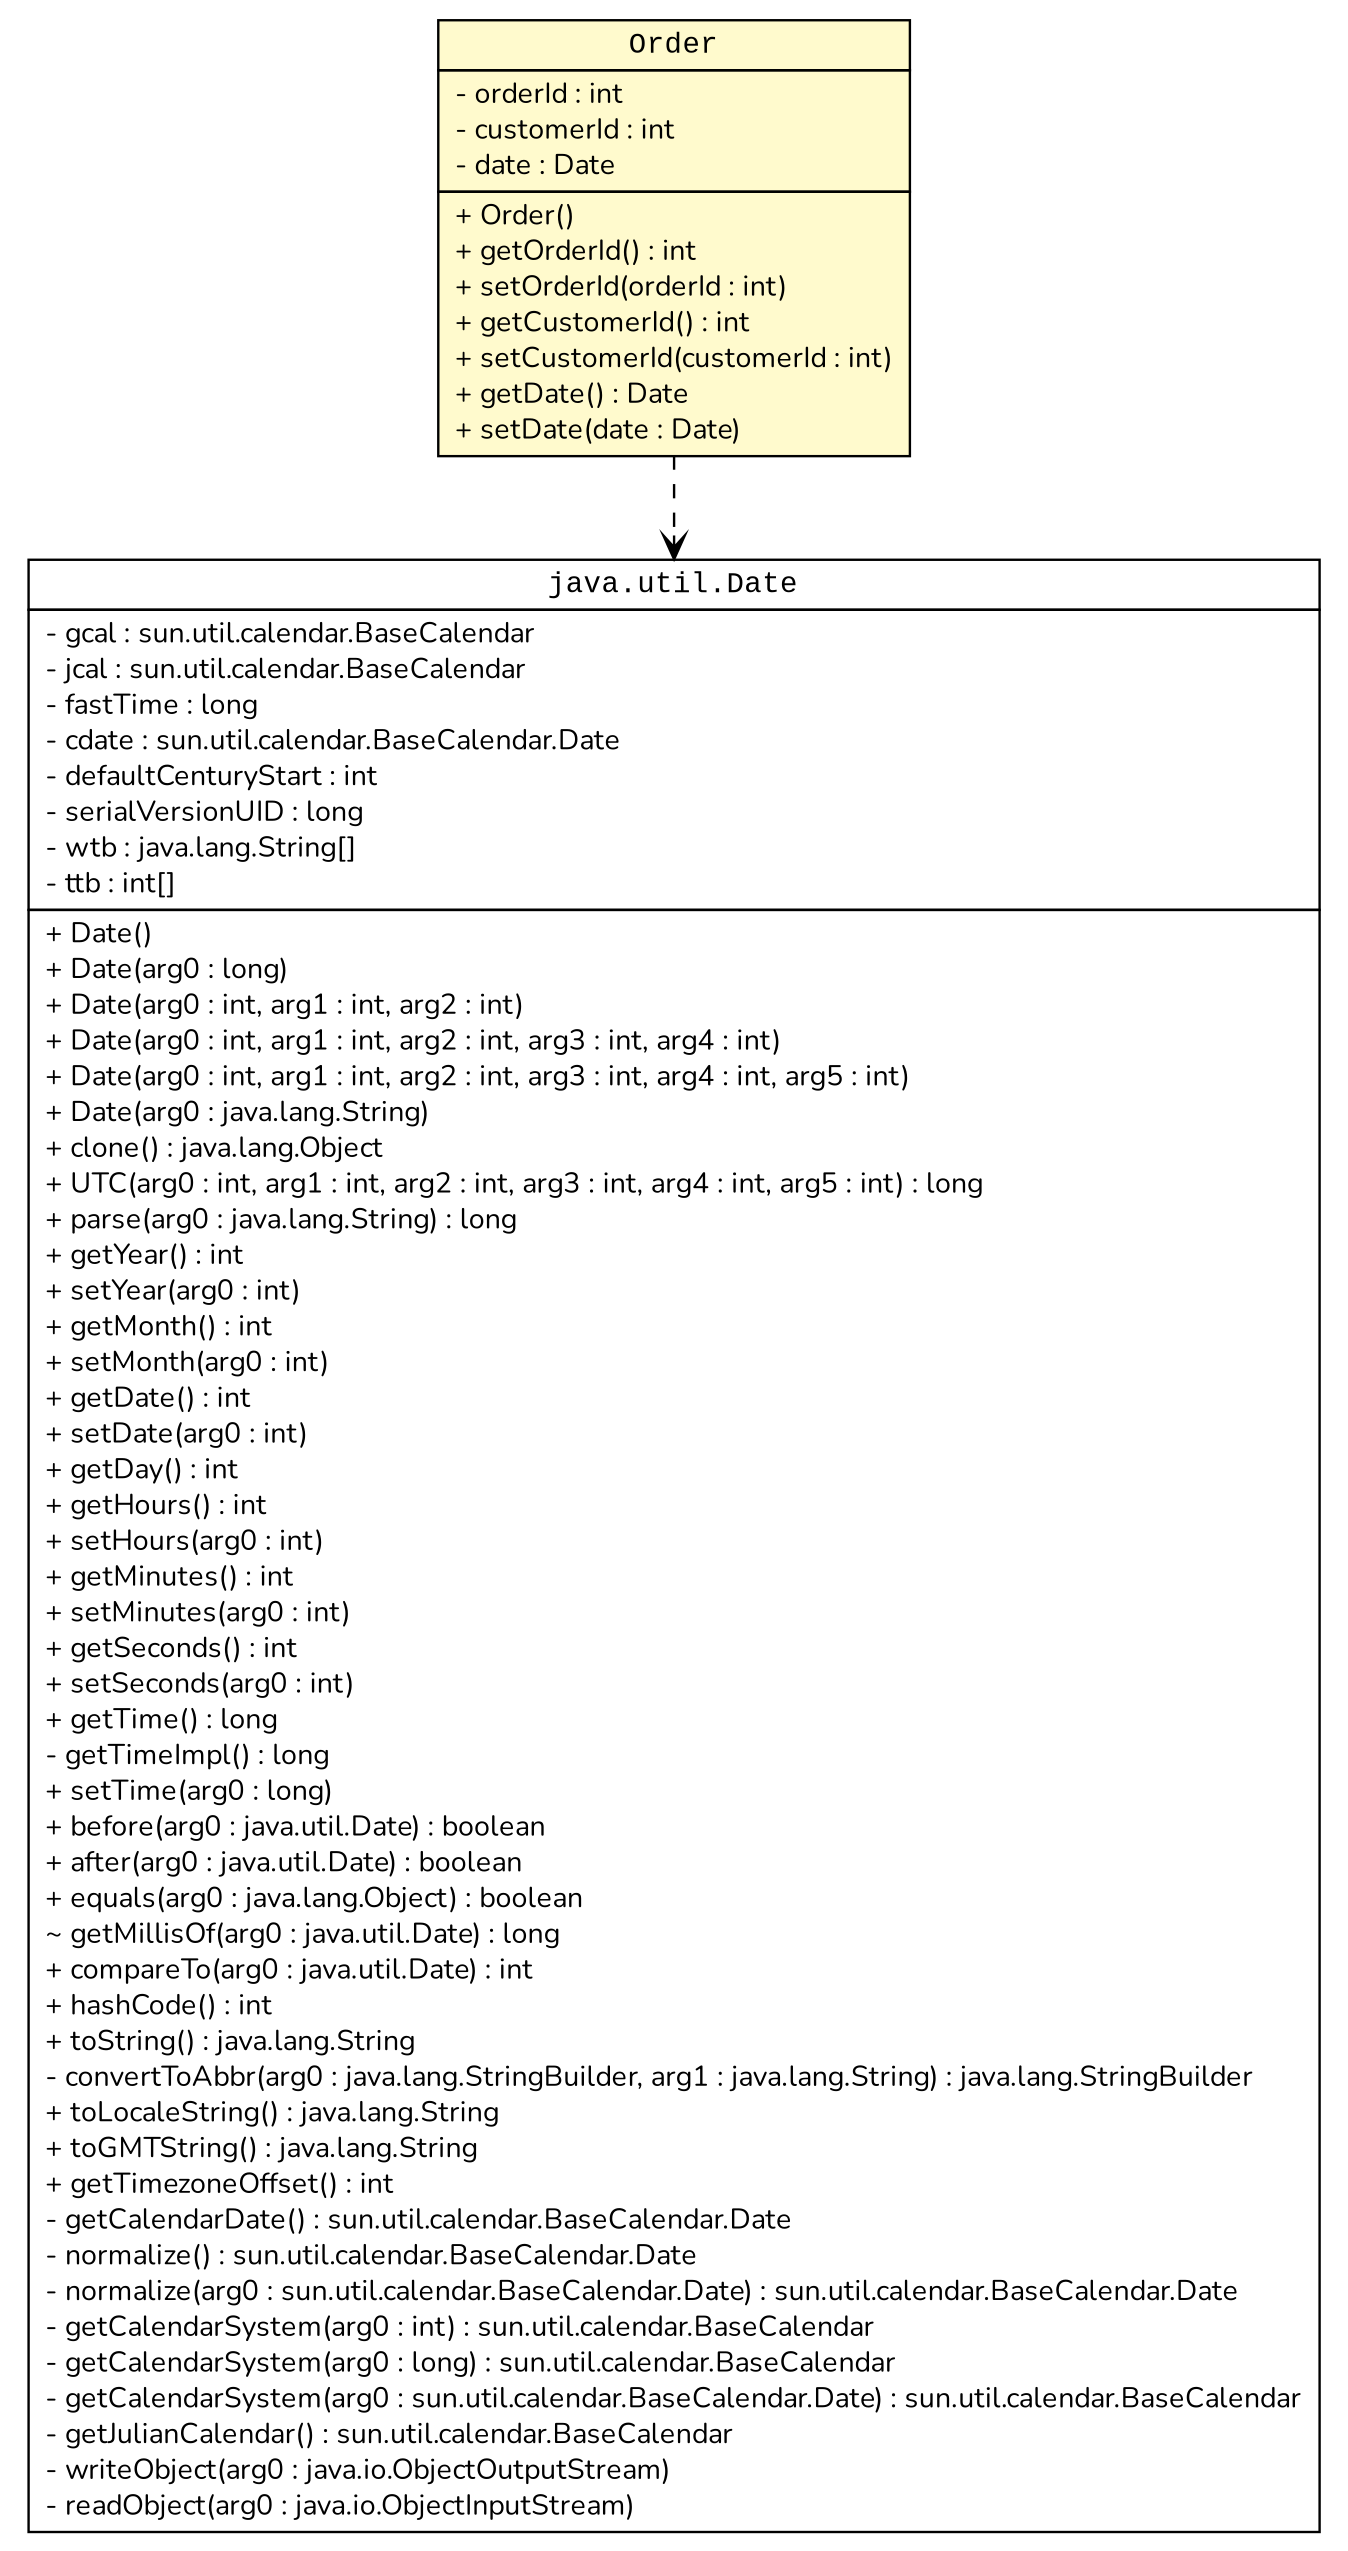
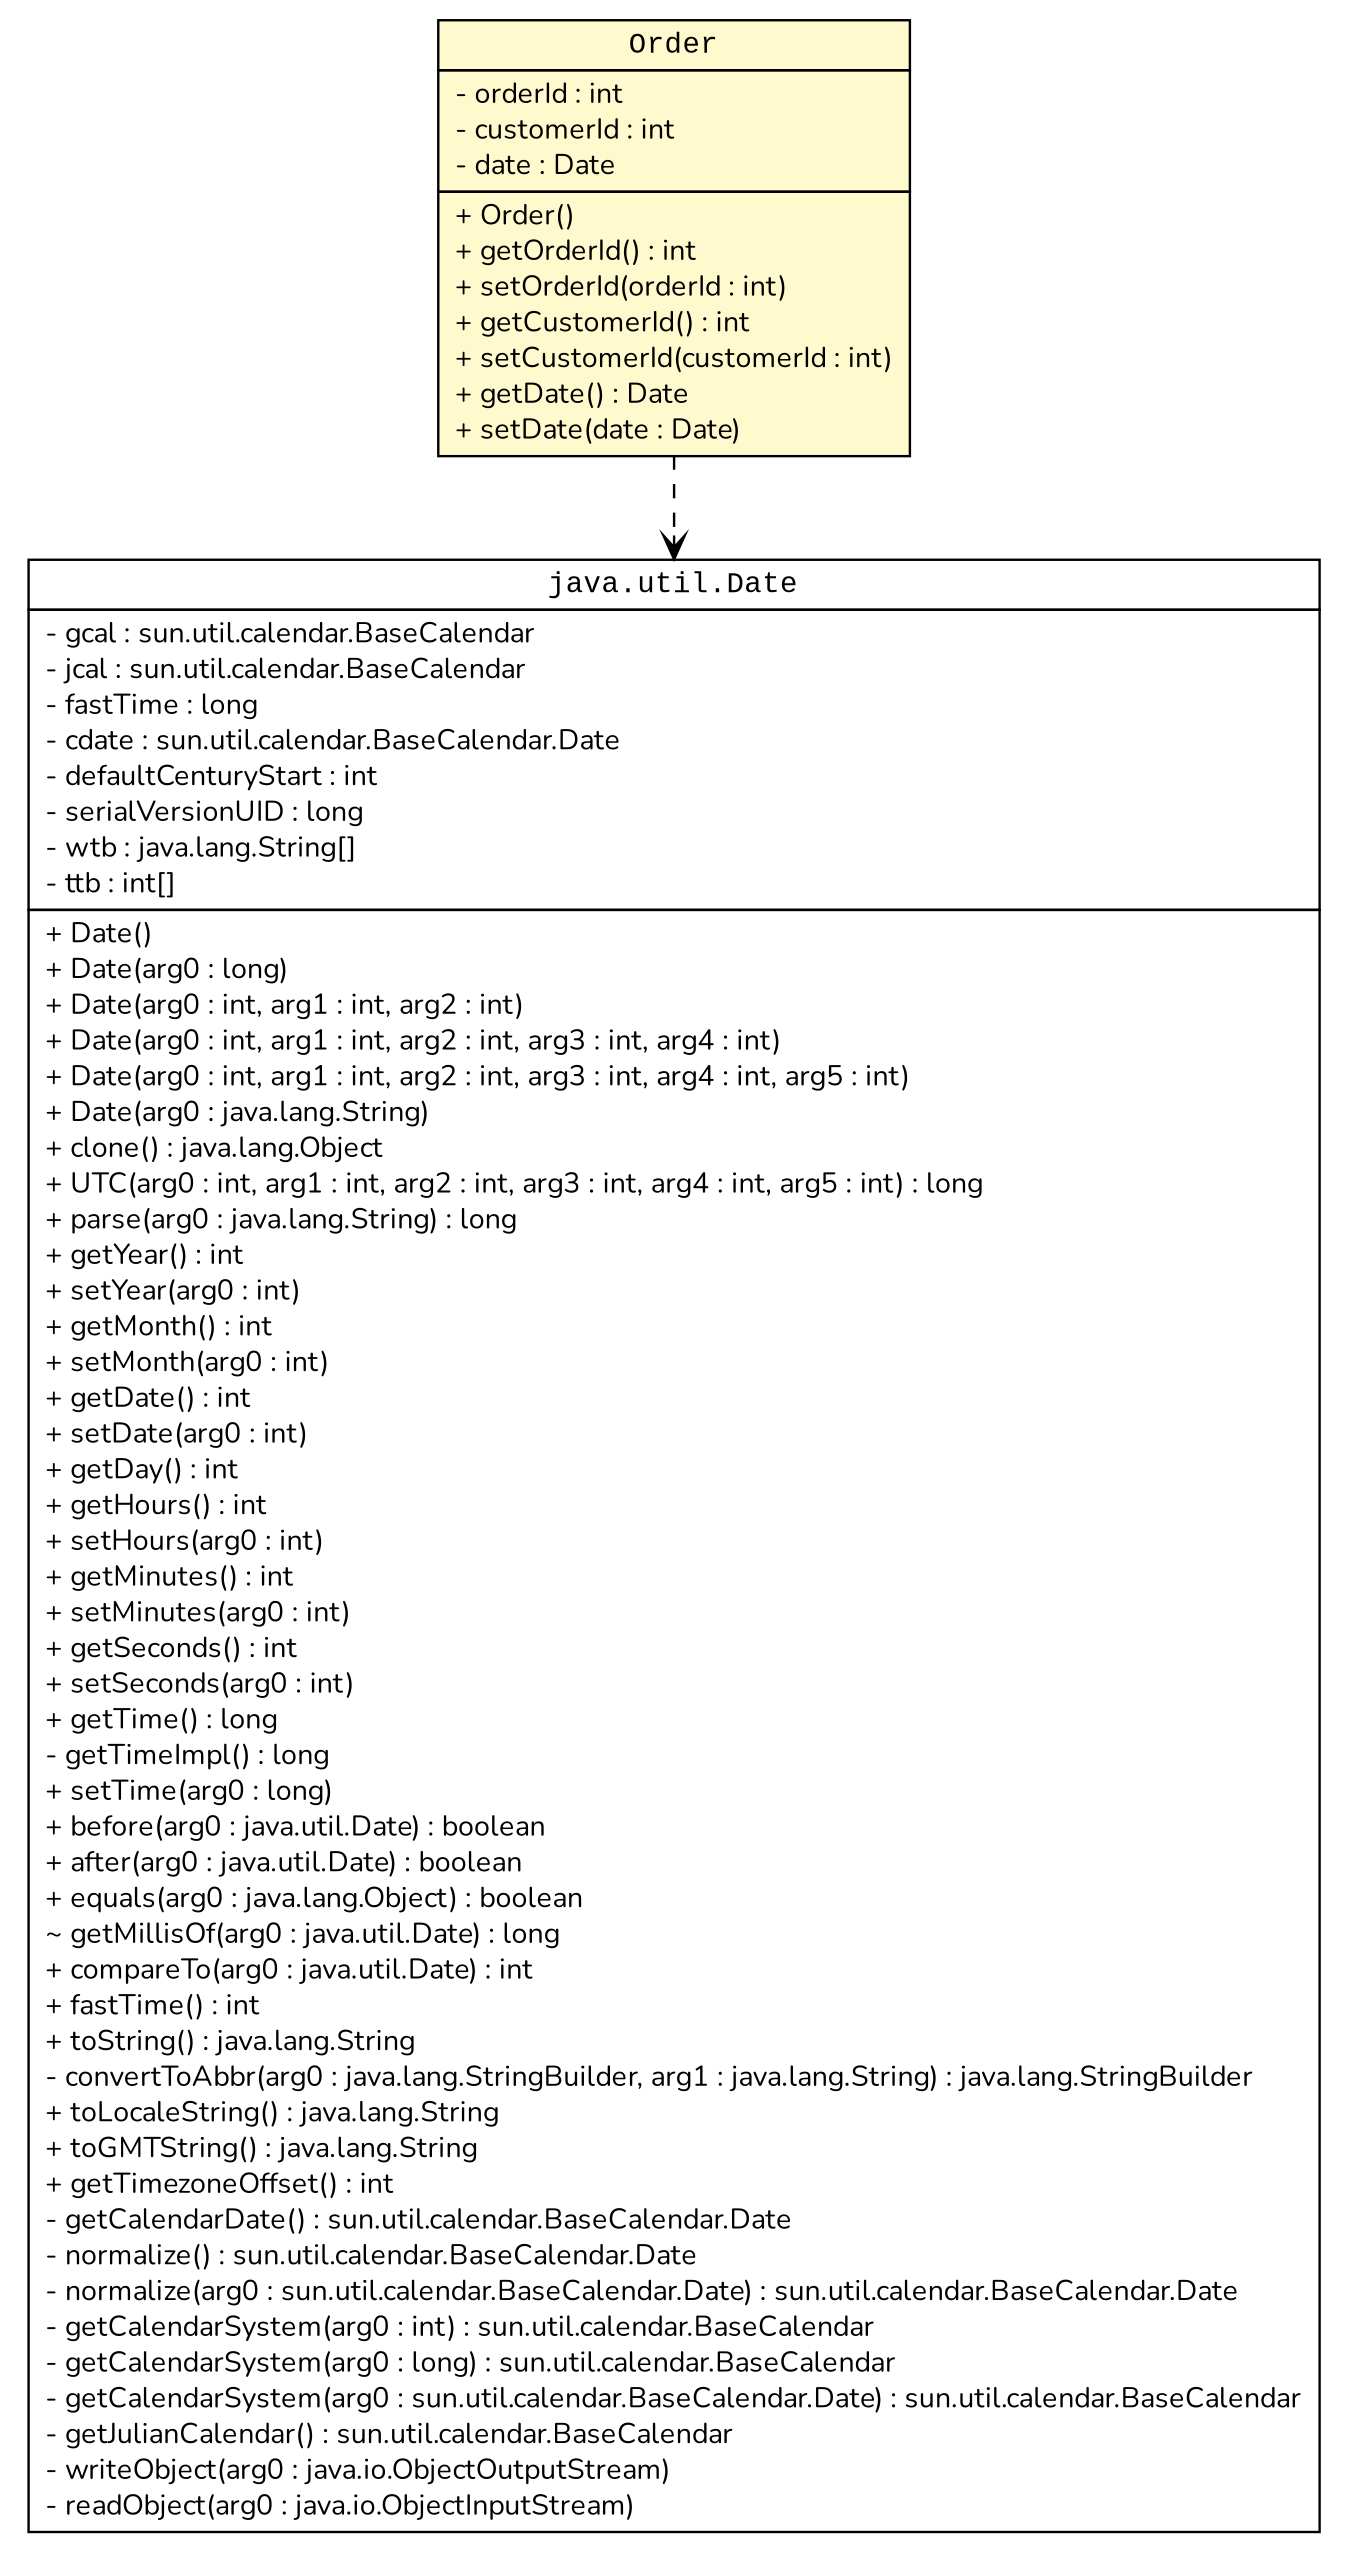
(160, 2006) -> (154, 2006)
